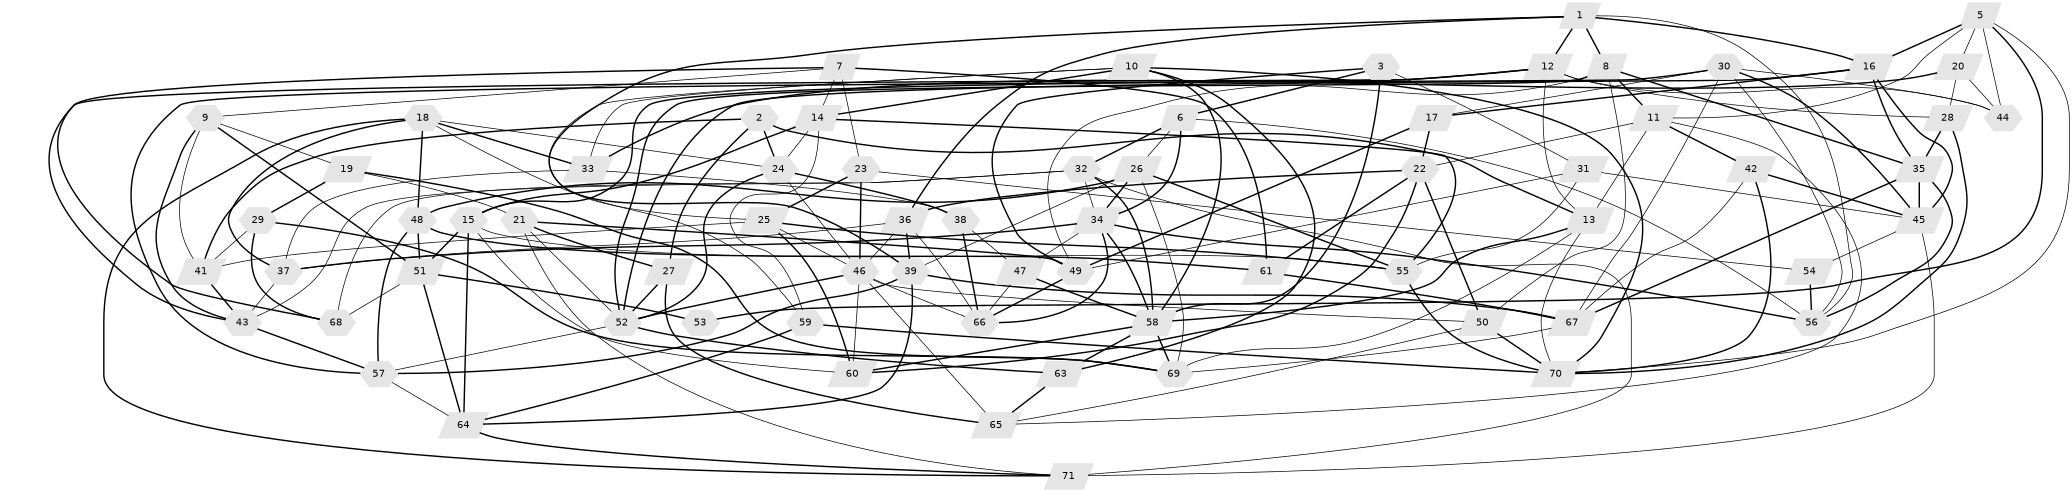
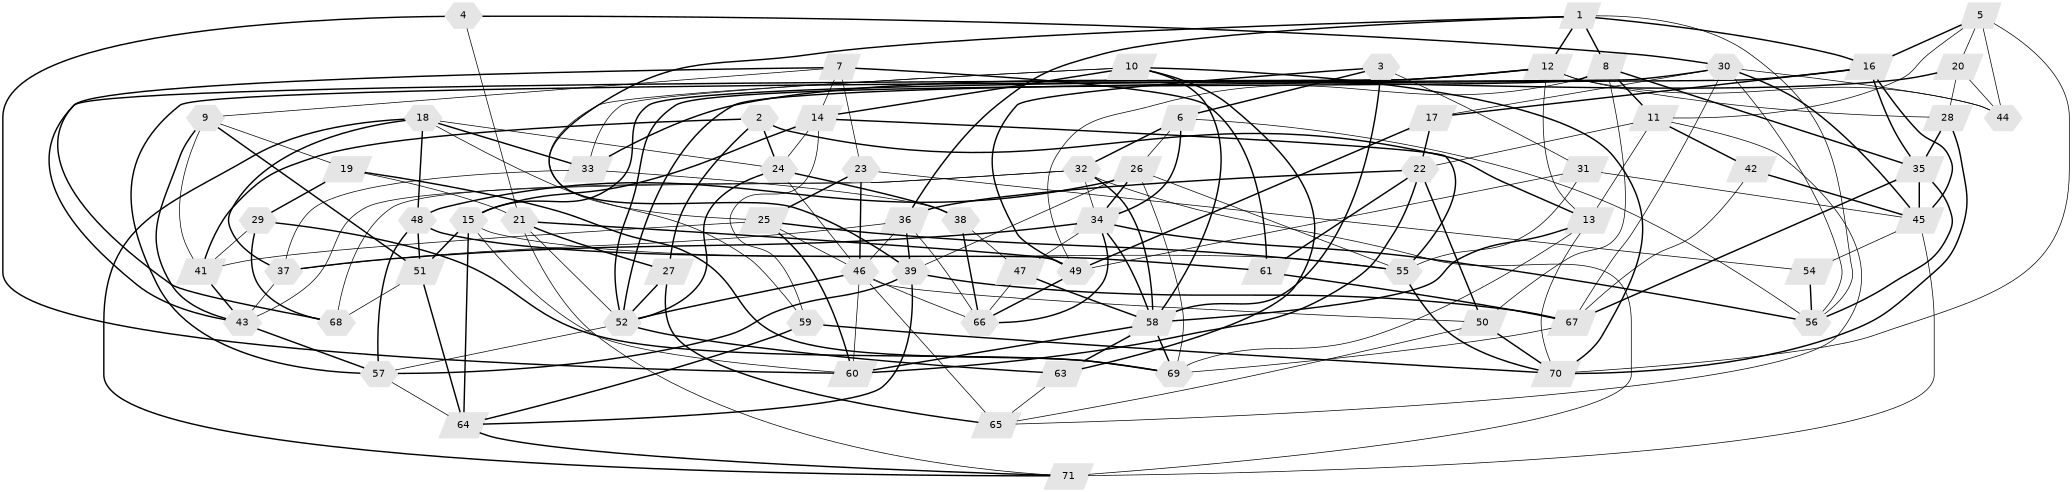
none -> (464, 16)
(1271, 221) -> (1271, 221)
(700, 323) -> none
(1741, 342) -> none
(1029, 400) -> (1029, 400)
